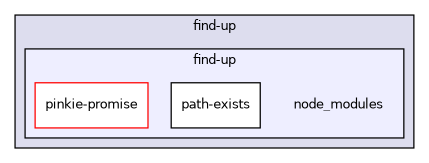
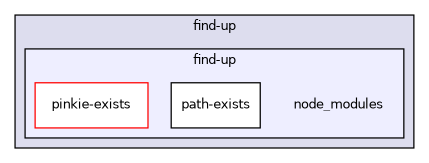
(92, 105) -> (92, 105)
